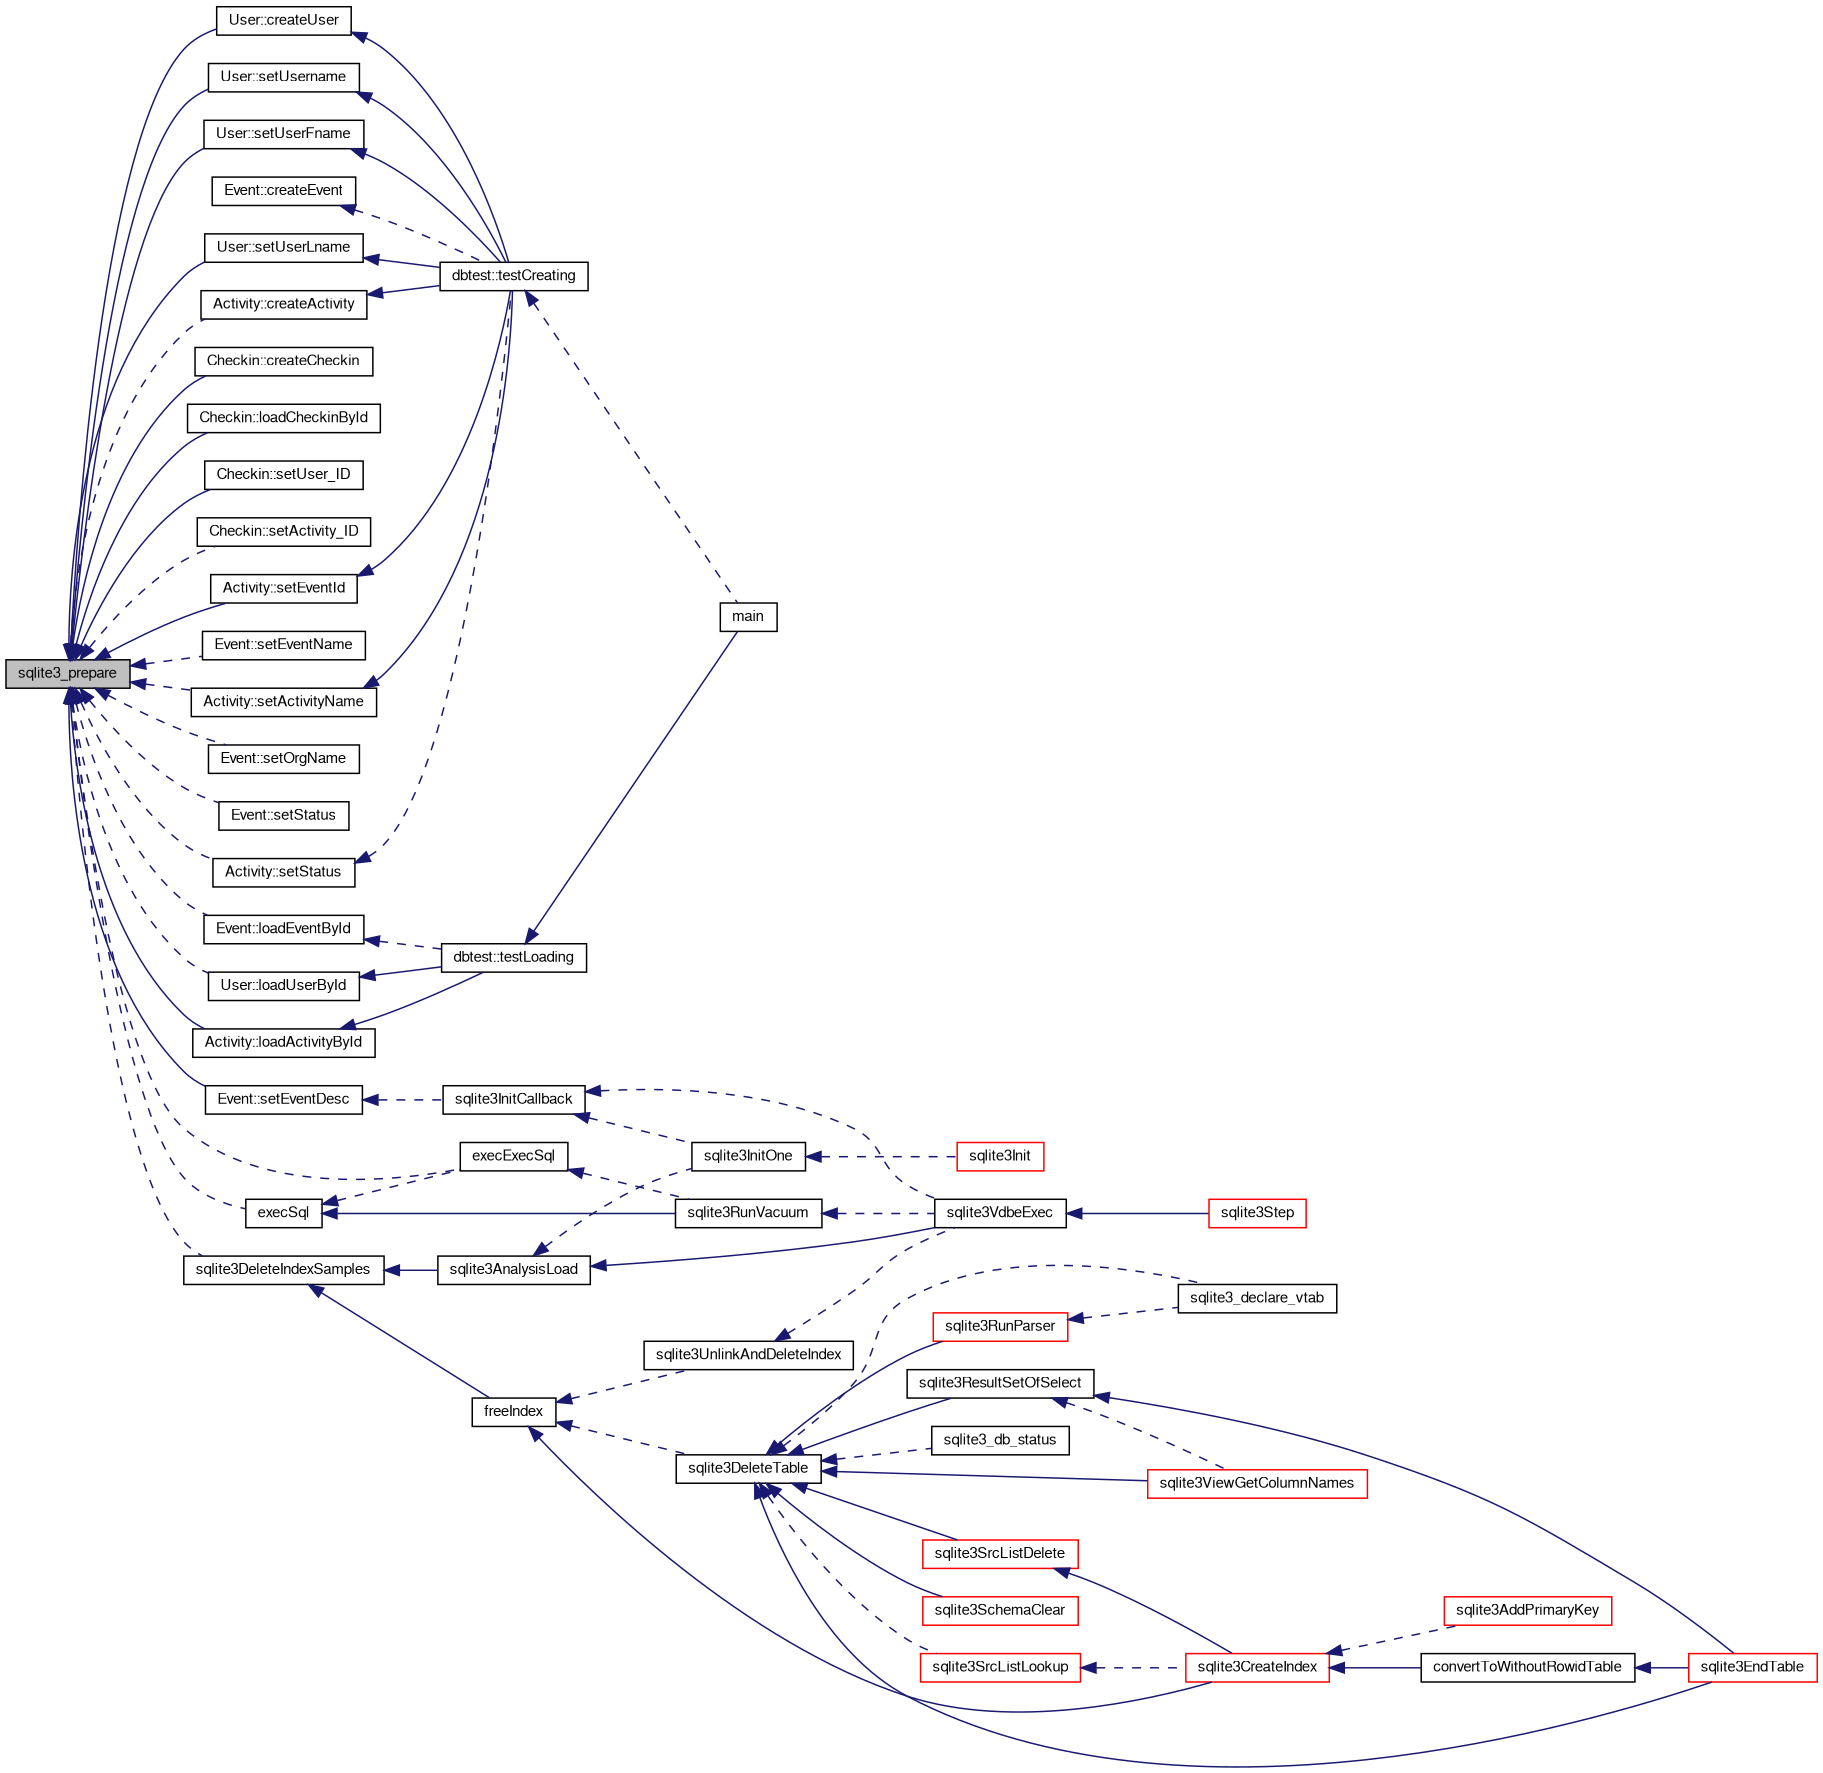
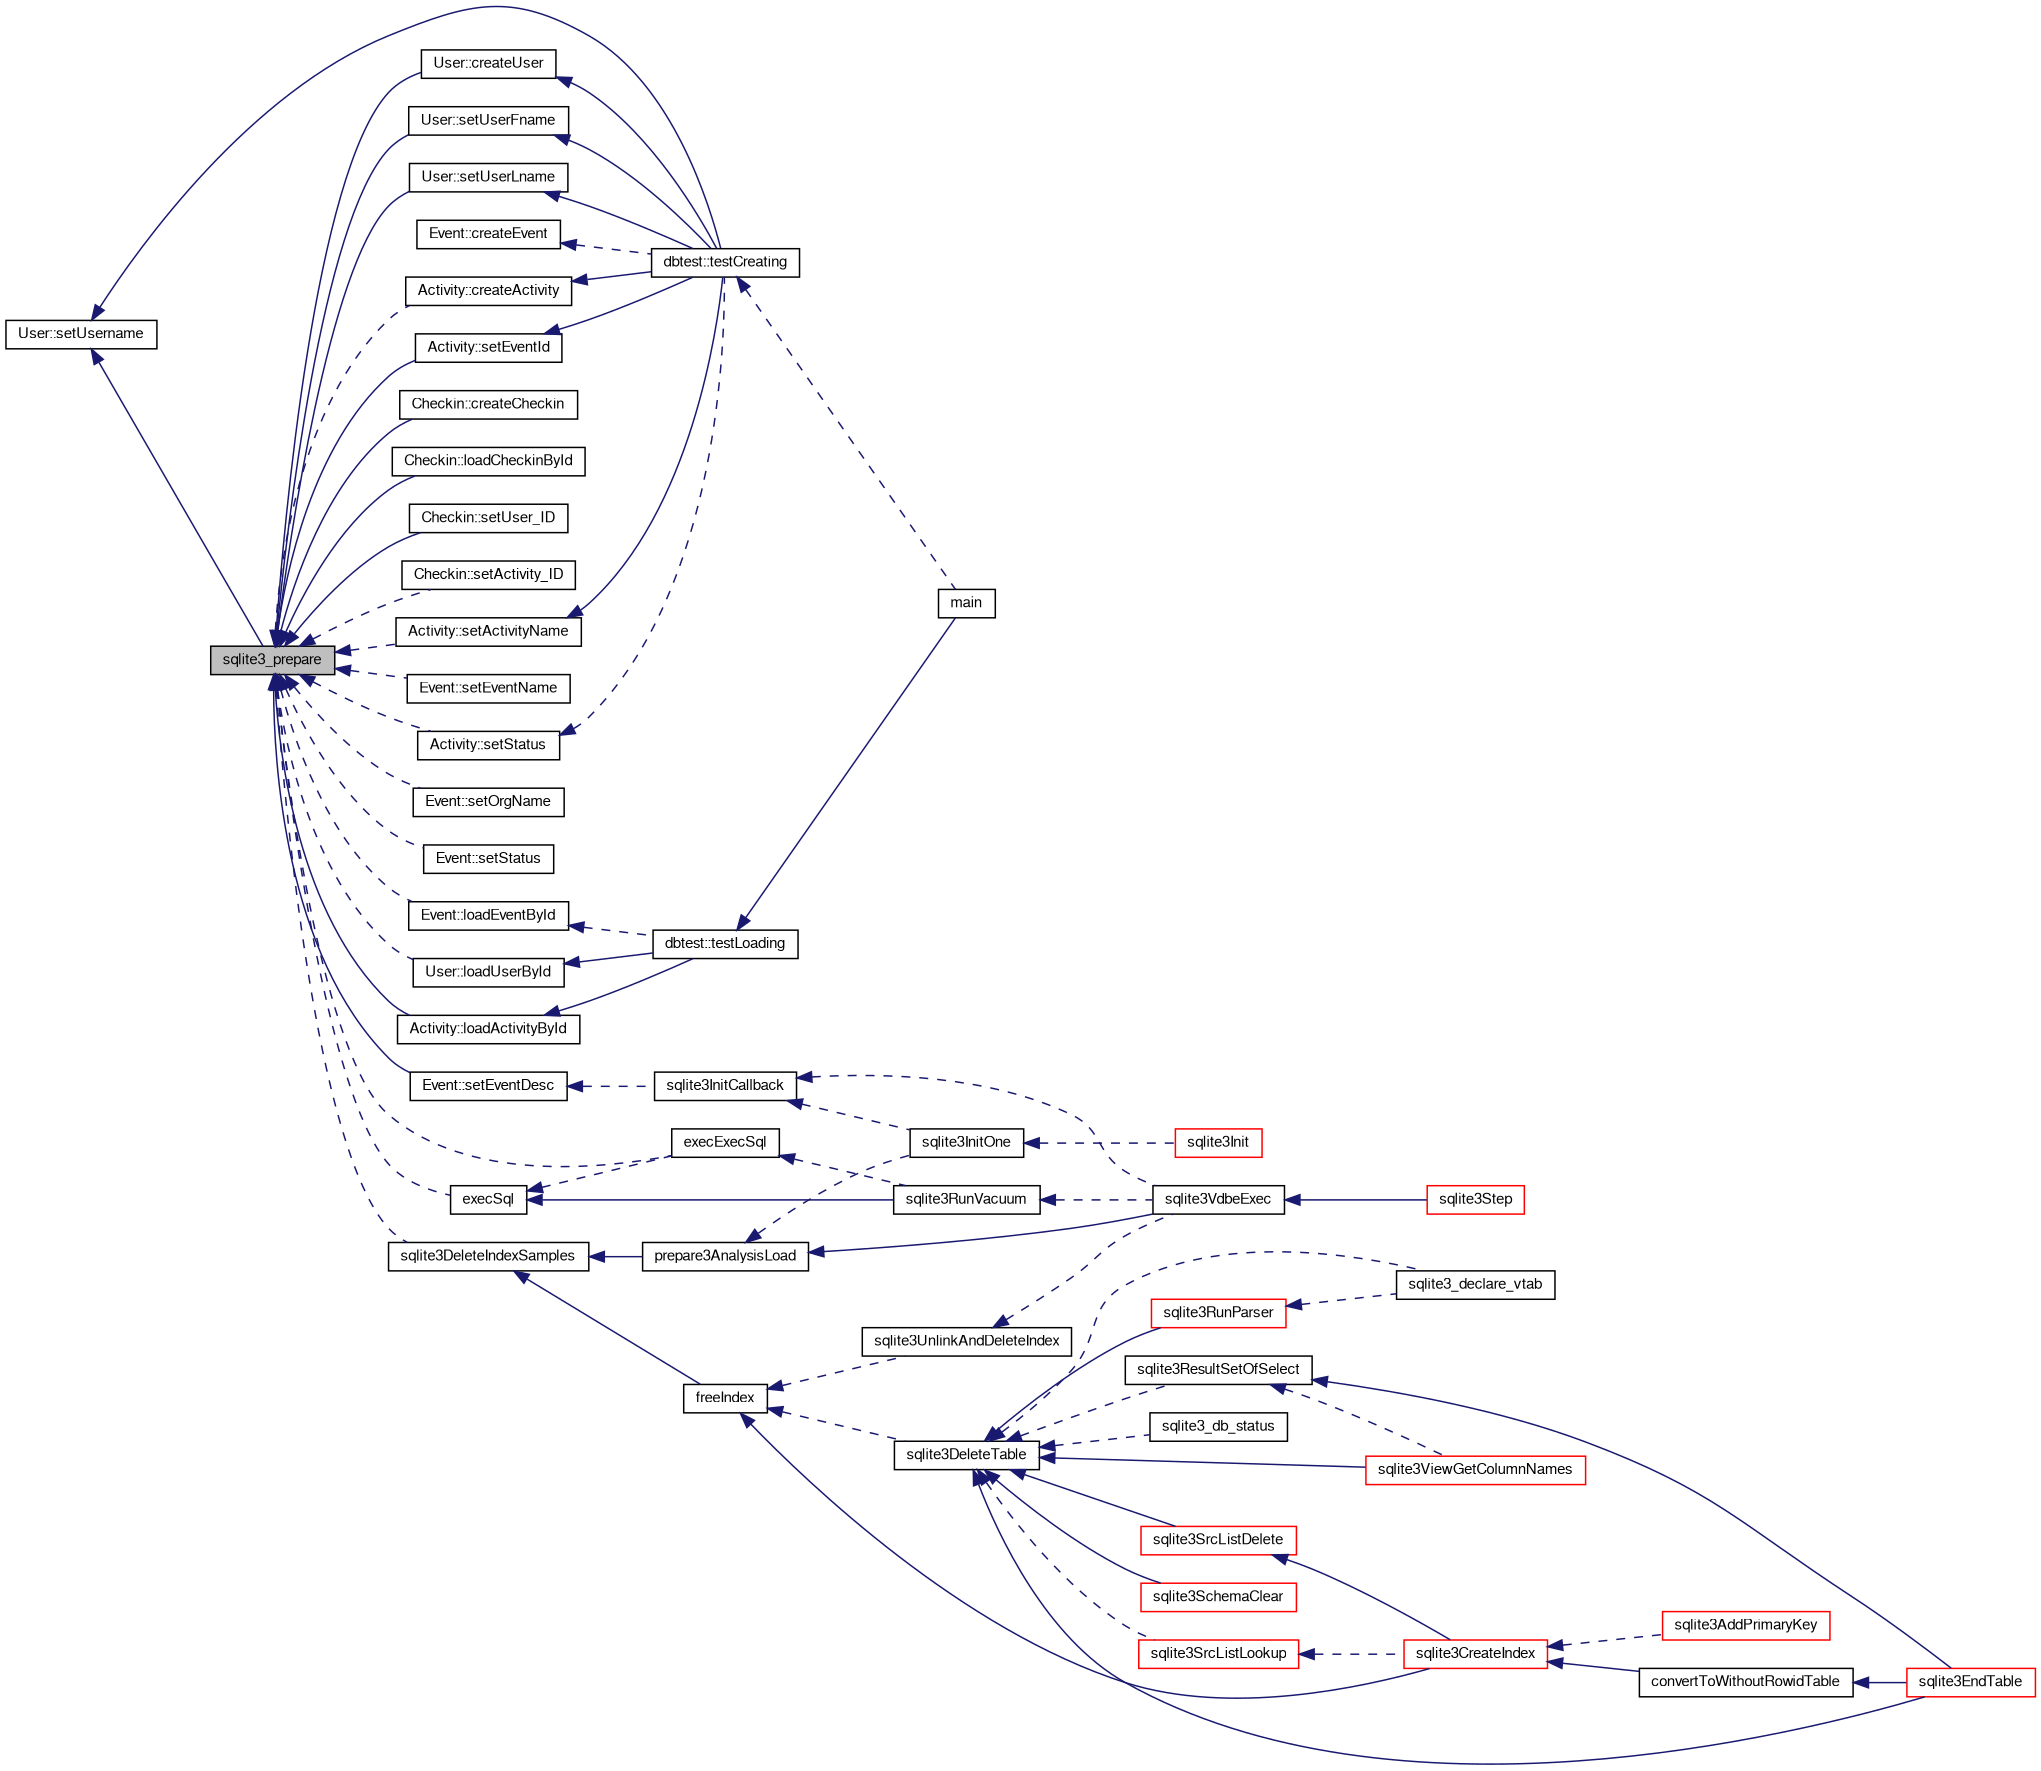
(113, 311) -> (181, 504)
(514, 1270) -> (726, 1257)
(876, 1423) -> (1095, 1409)
